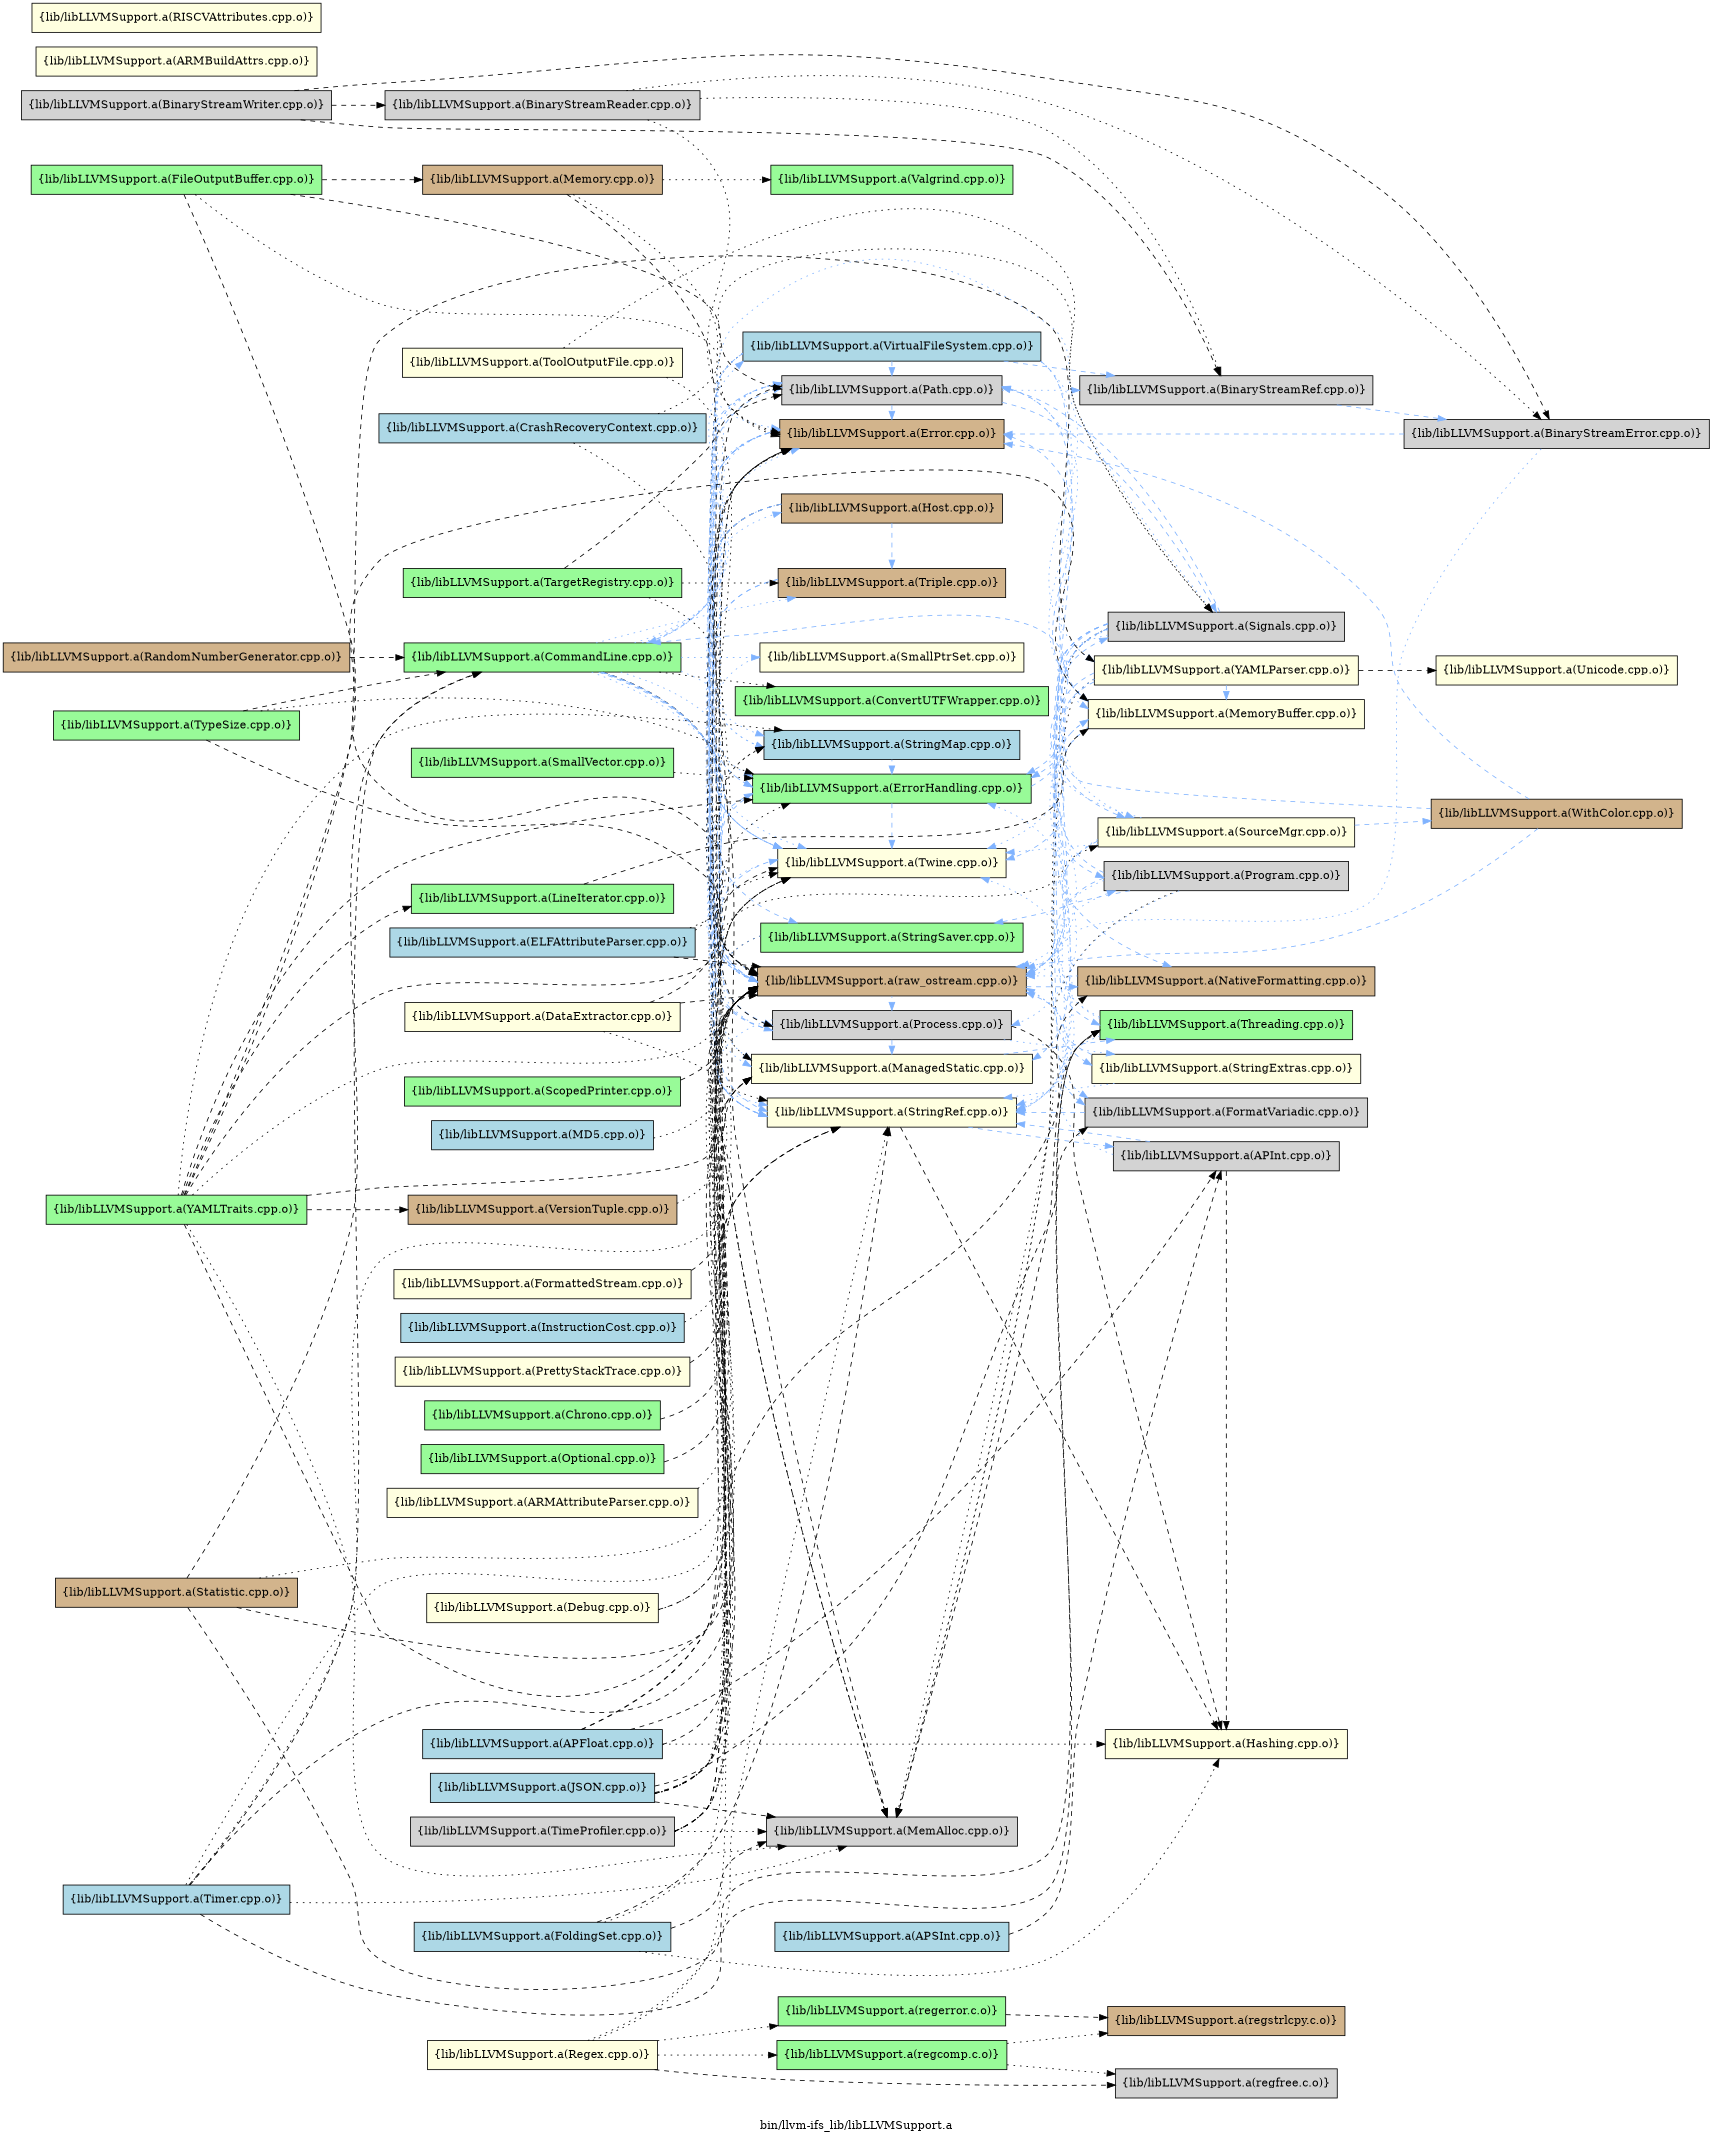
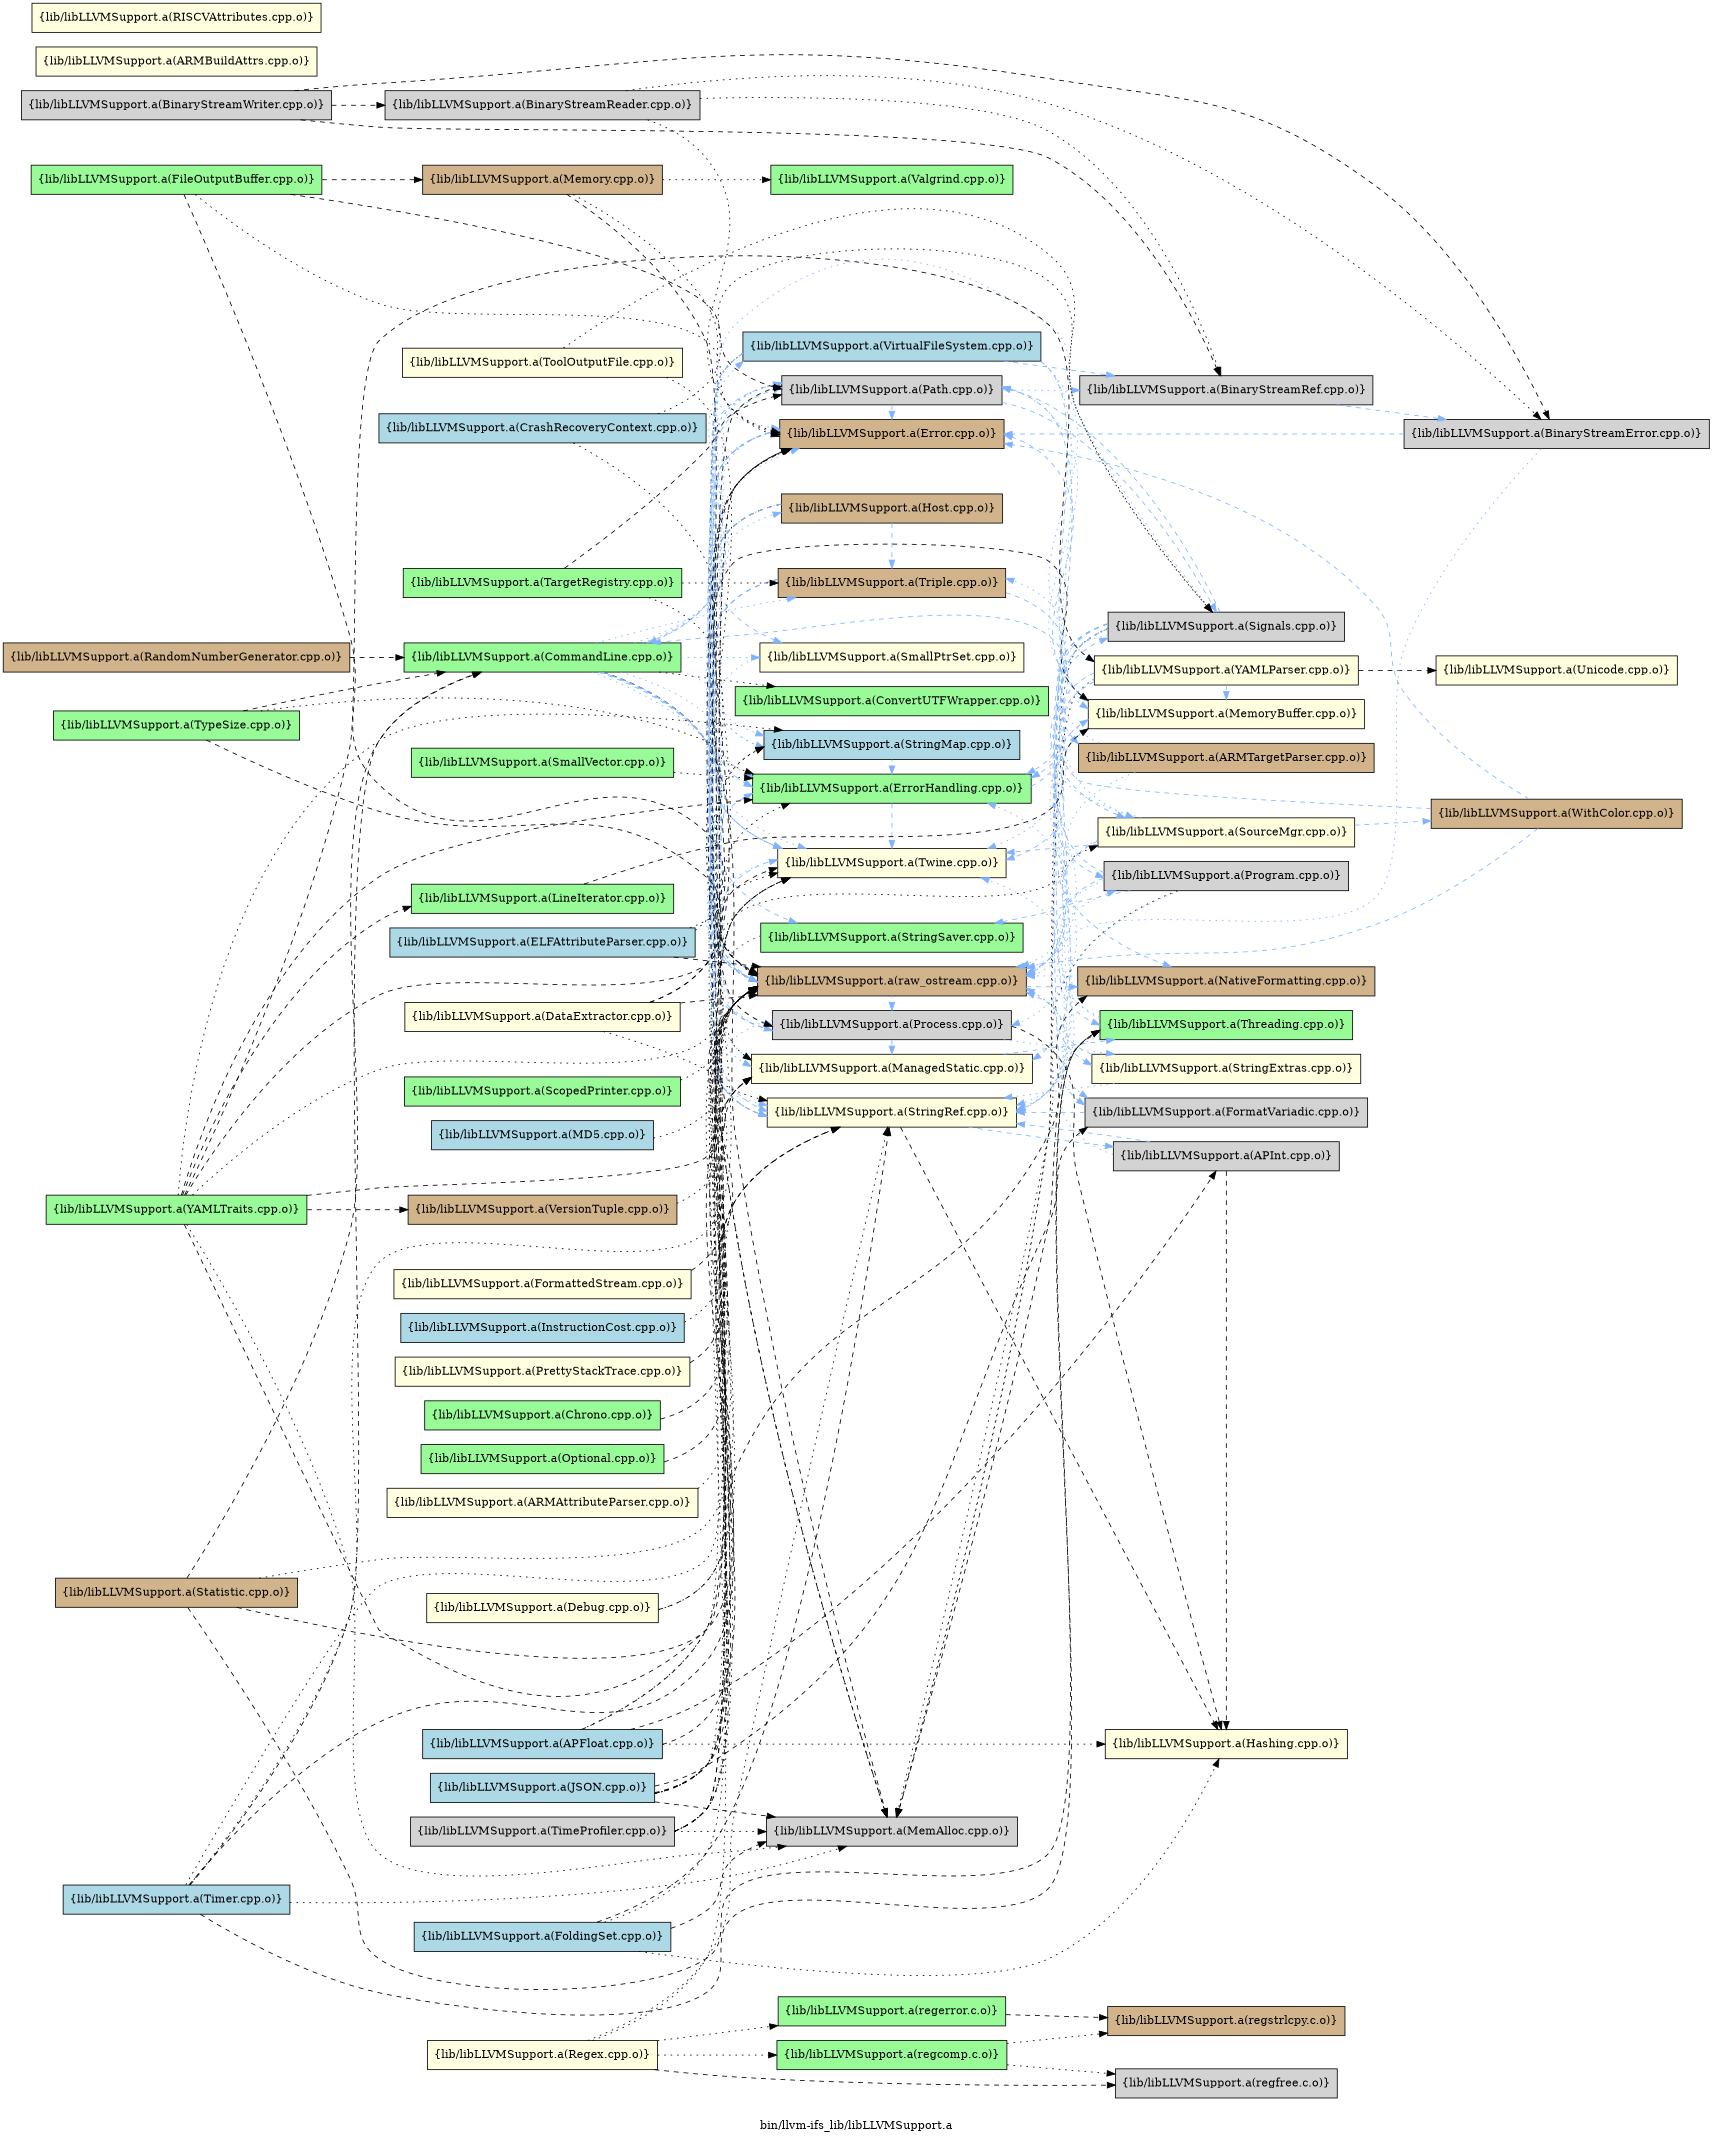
(892, 364) -> (711, 505)
(490, 522) -> (749, 556)
none -> (1226, 758)
(1046, 849) -> (1046, 849)
(720, 886) -> (713, 769)
(720, 1040) -> (720, 1040)
(717, 1387) -> (717, 1387)
(892, 1937) -> none
